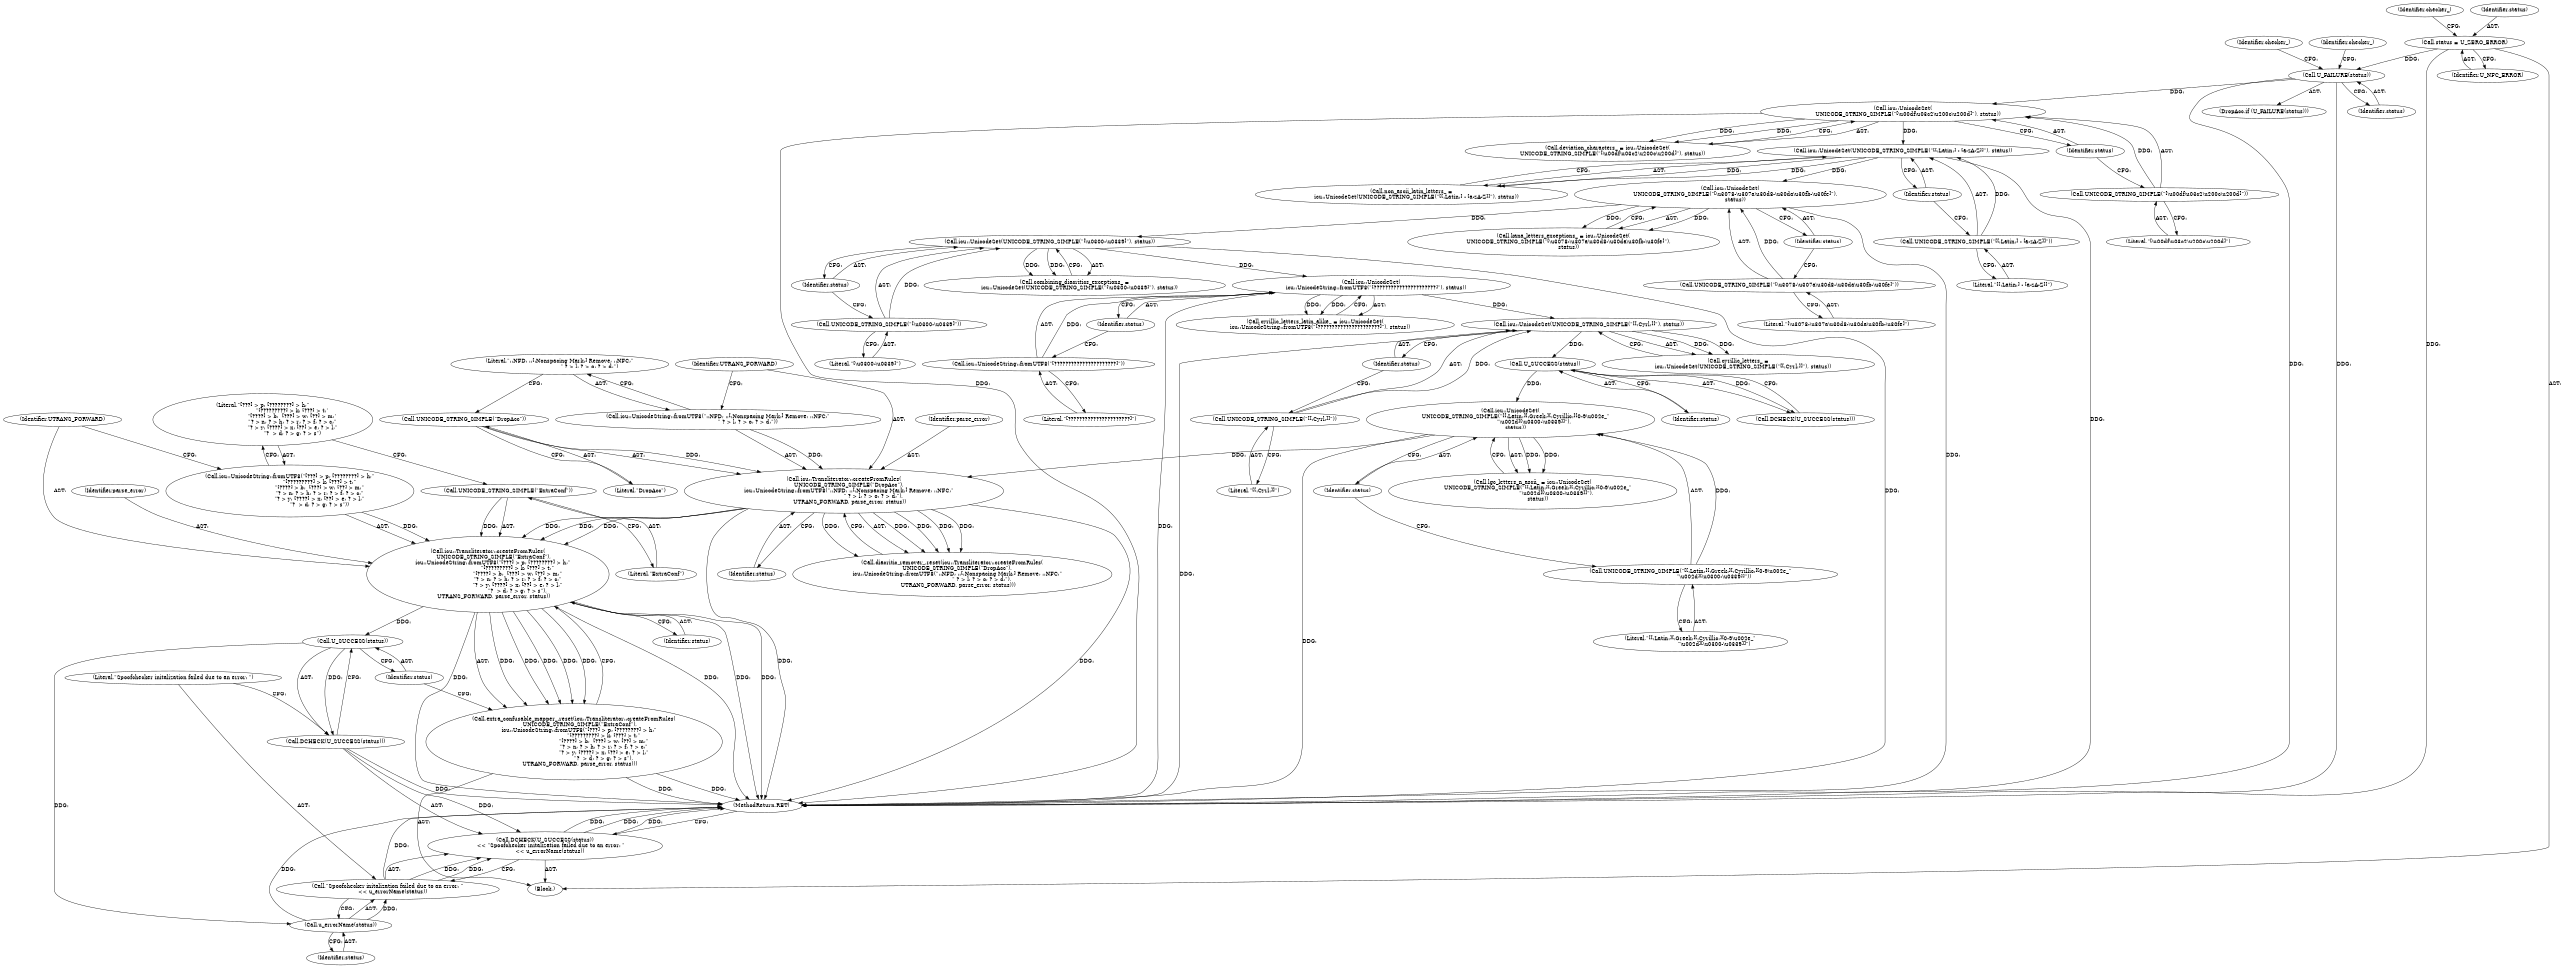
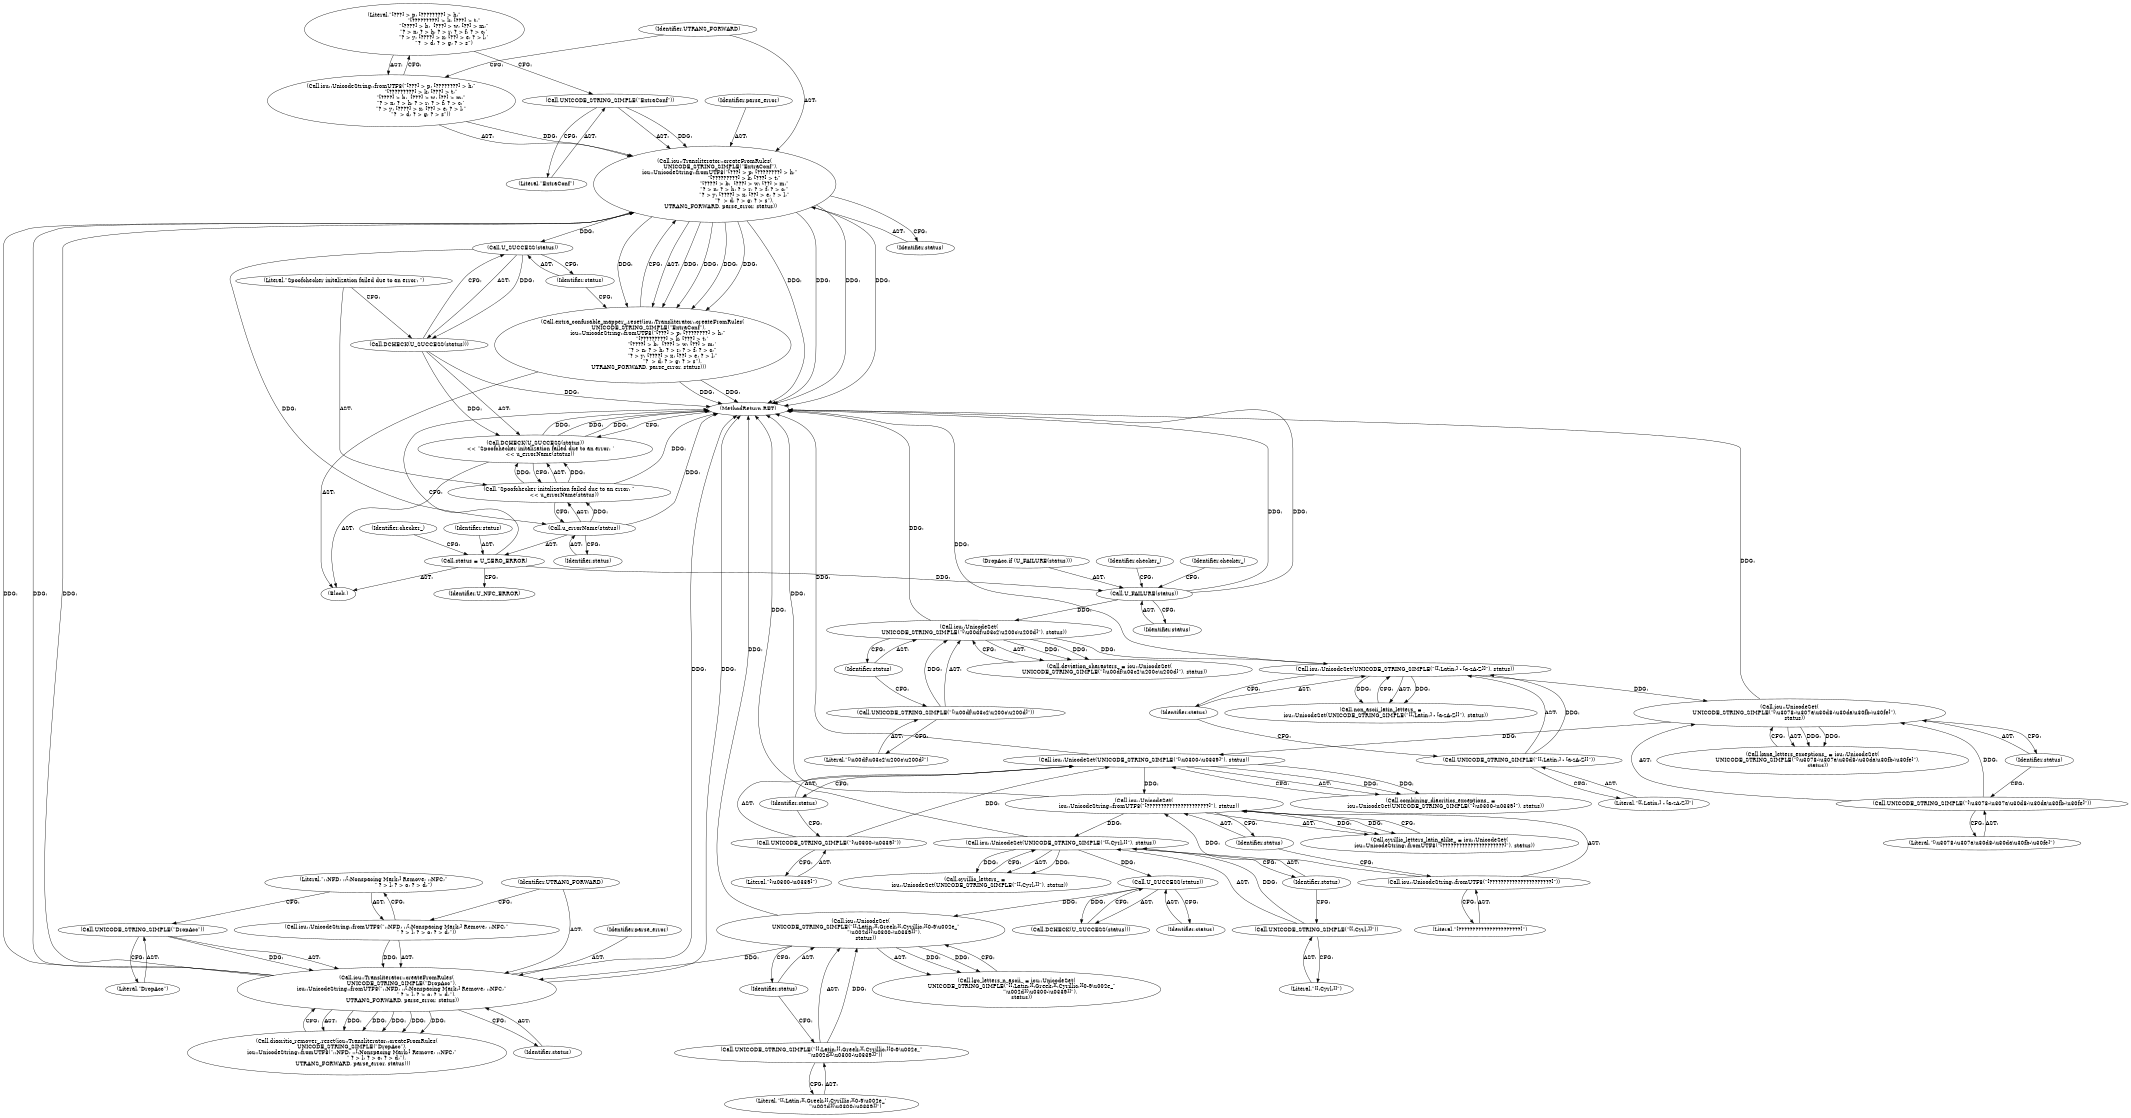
(2464, 63) -> (538, 545)
(2302, 93) -> (1084, 577)
(2434, 345) -> (437, 493)
